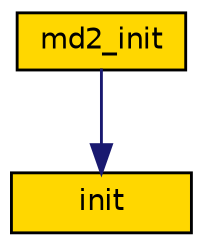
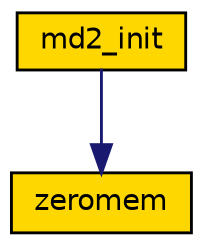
(101, 203) -> (101, 203)
